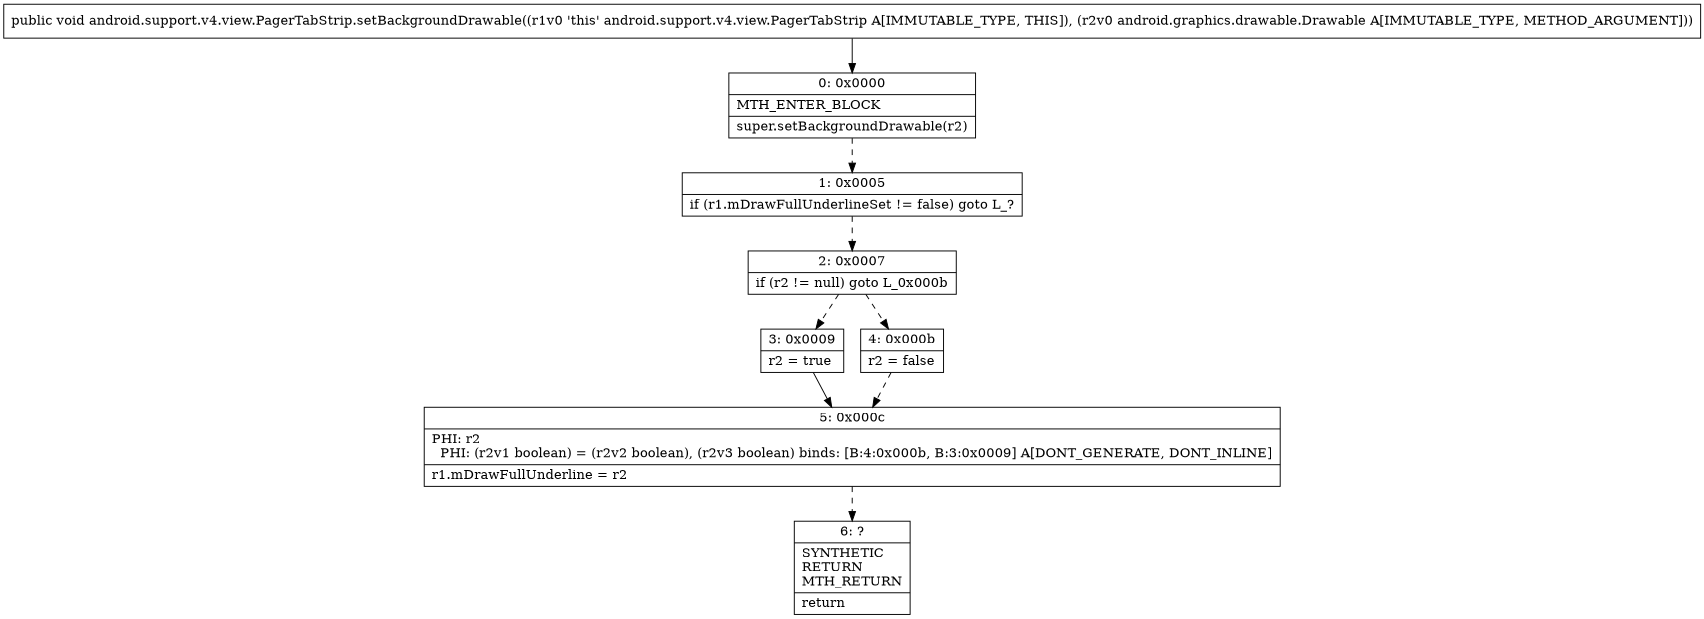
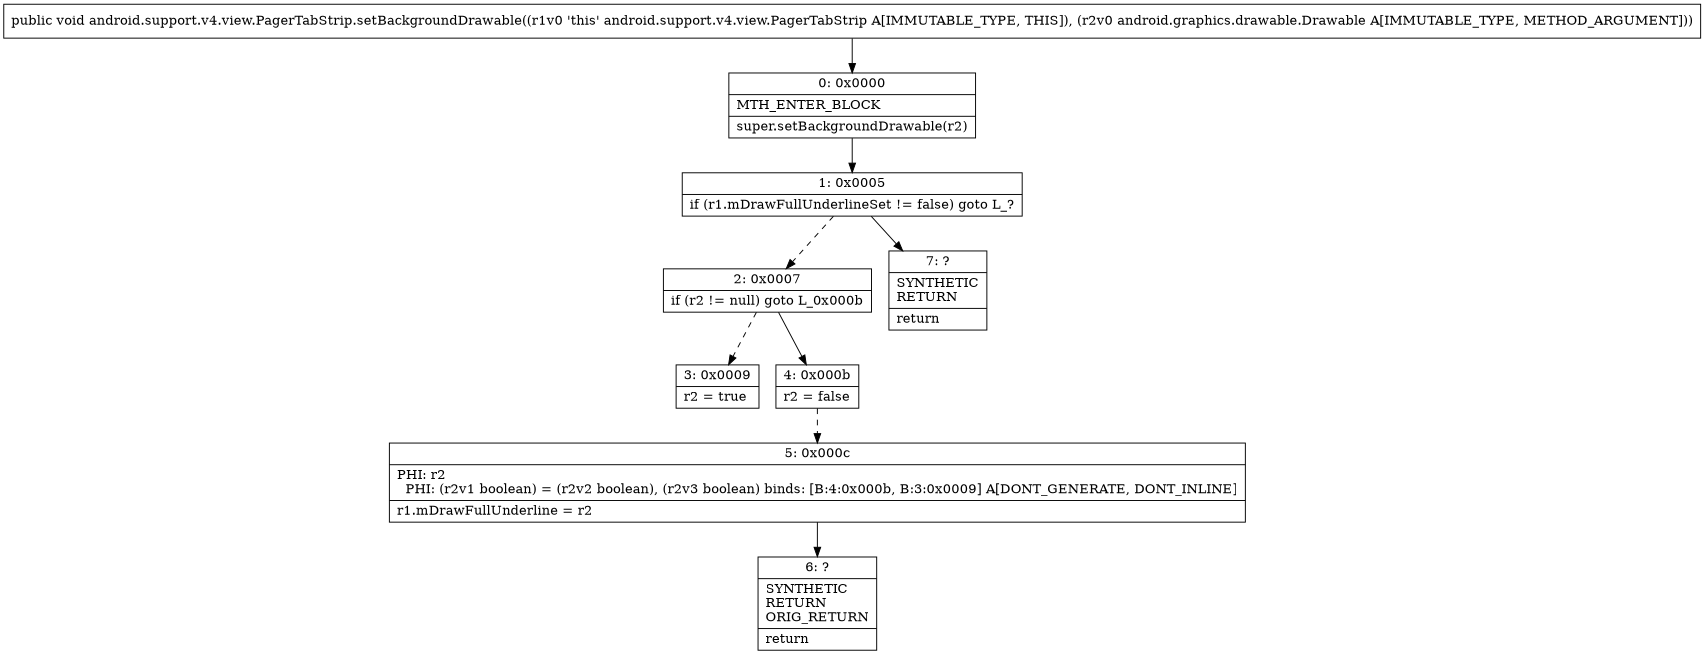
(852, 151) -> (852, 151)
none -> (938, 291)
(875, 308) -> (790, 334)
(820, 386) -> none
(852, 499) -> (817, 535)
(852, 581) -> (817, 617)
